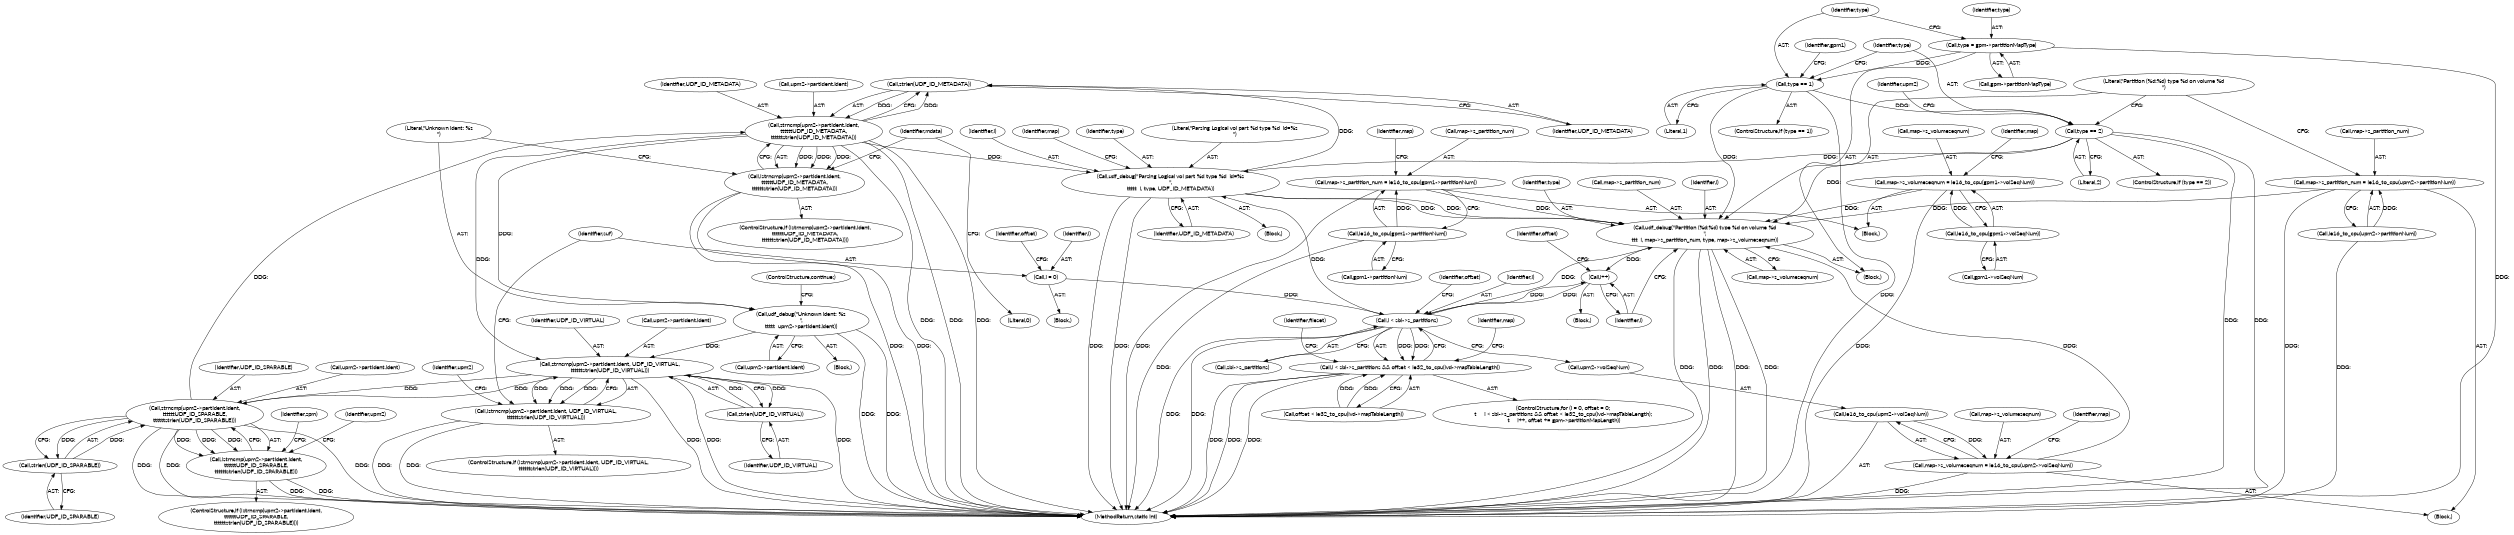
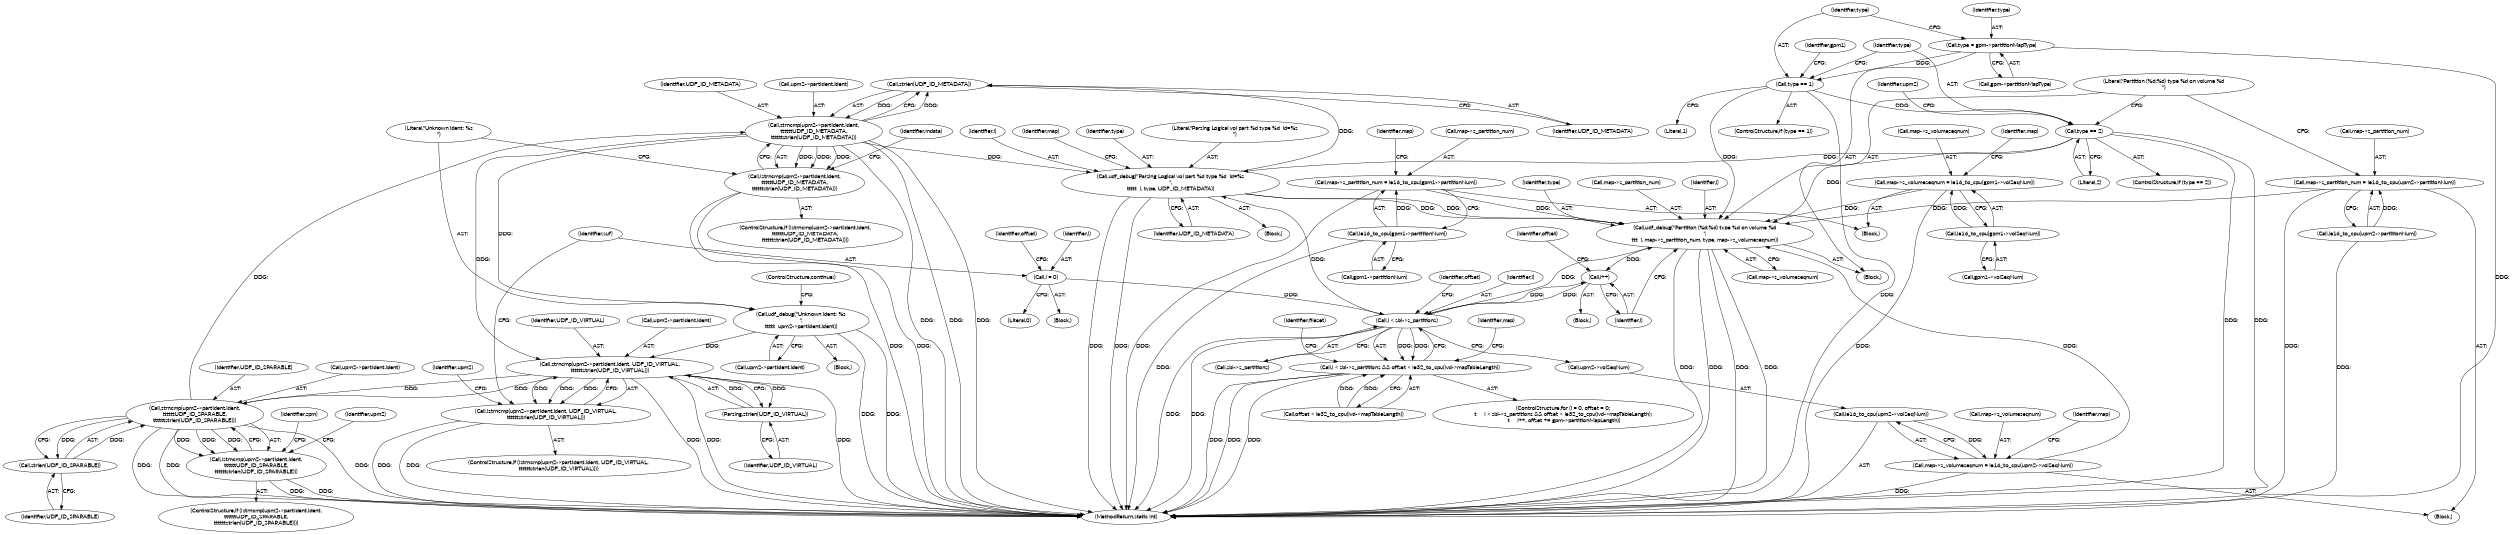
(1999, 63) -> (1999, 63)
(1701, 90) -> none
(967, 221) -> (1033, 297)
(765, 415) -> (765, 415)
